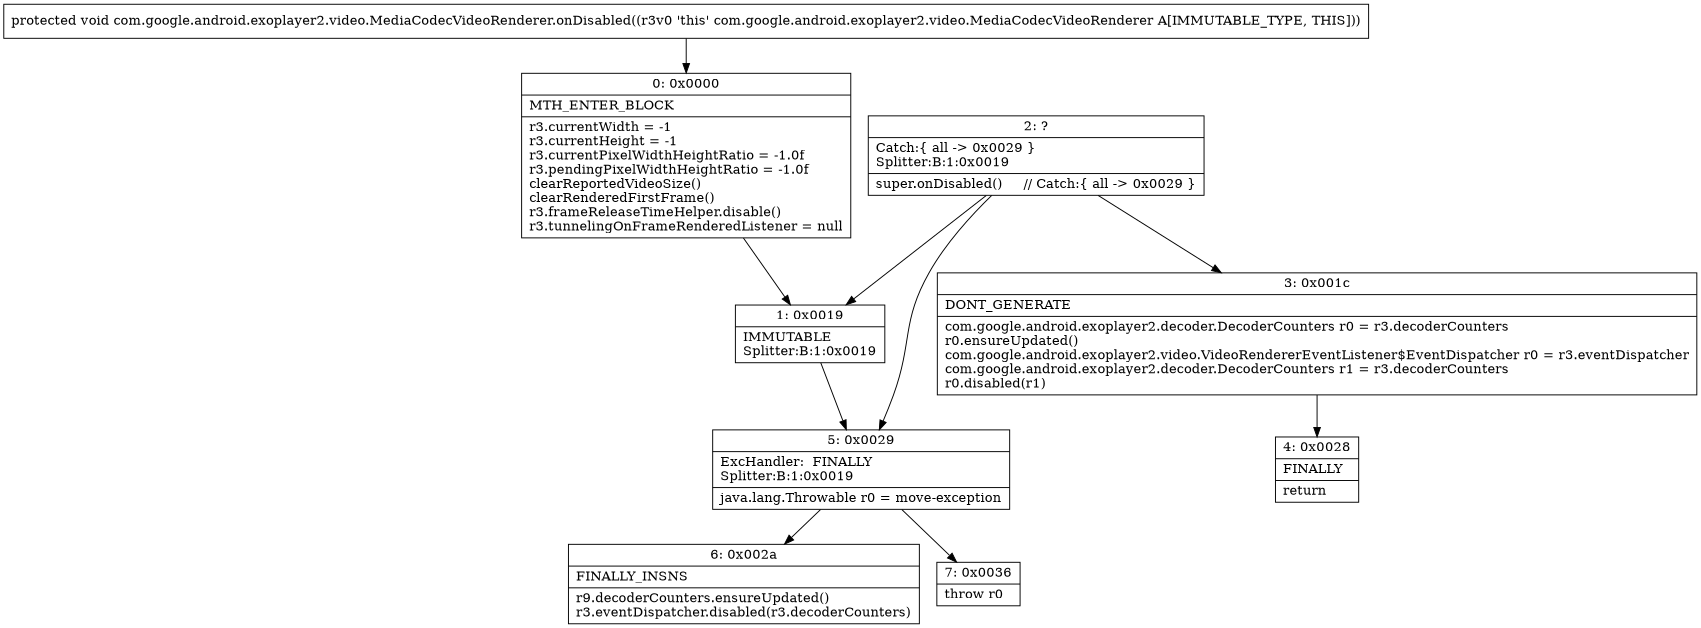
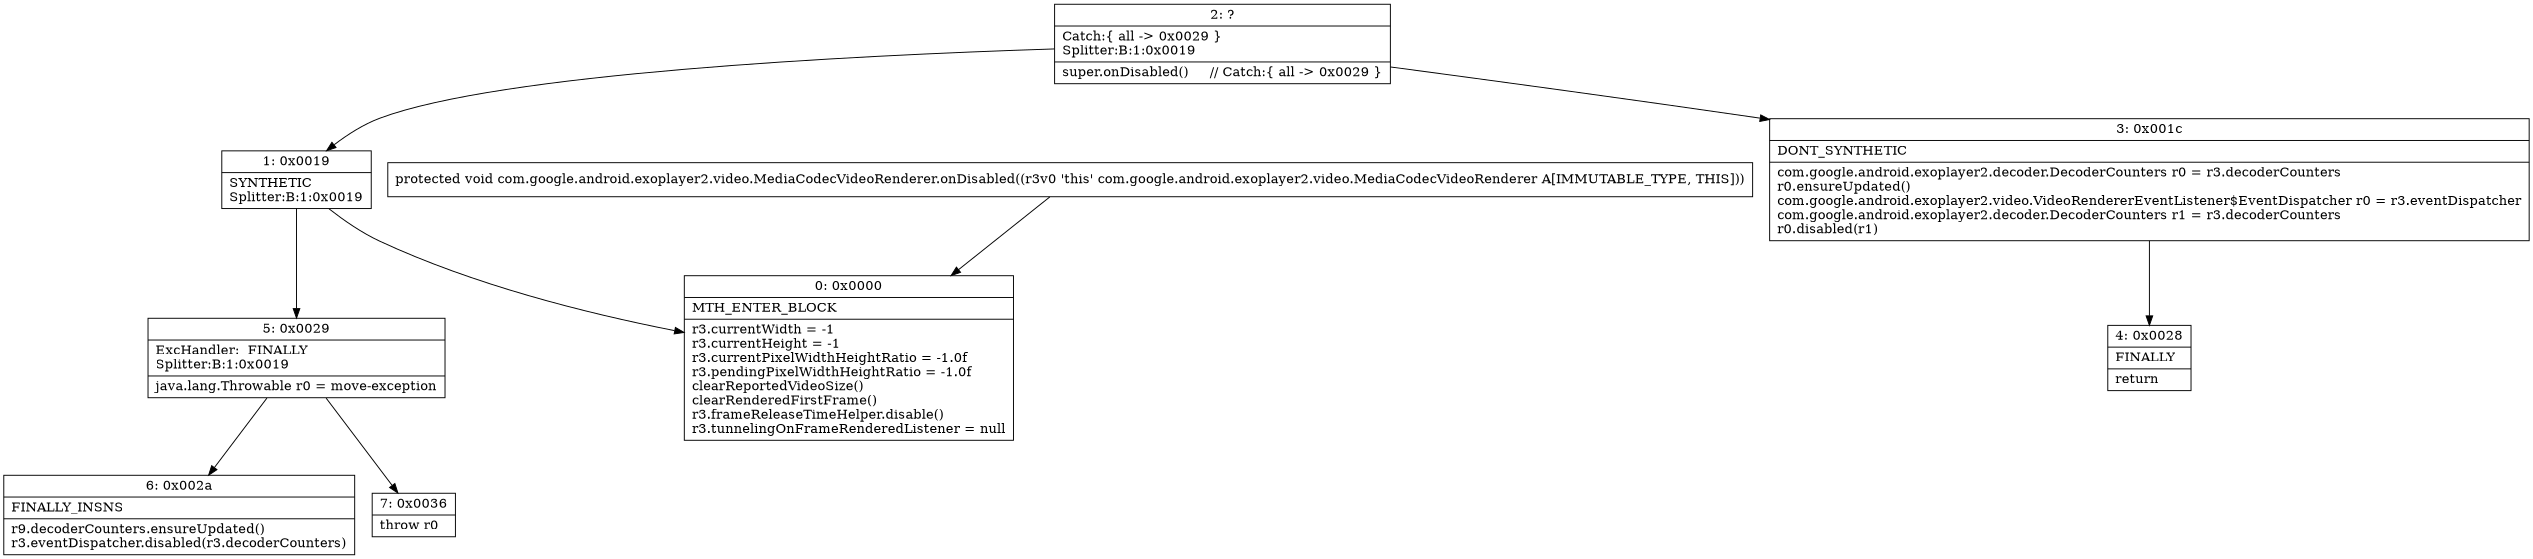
(764, 267) -> (496, 286)
(917, 298) -> none
(1008, 305) -> (1842, 151)
(787, 337) -> (271, 183)
